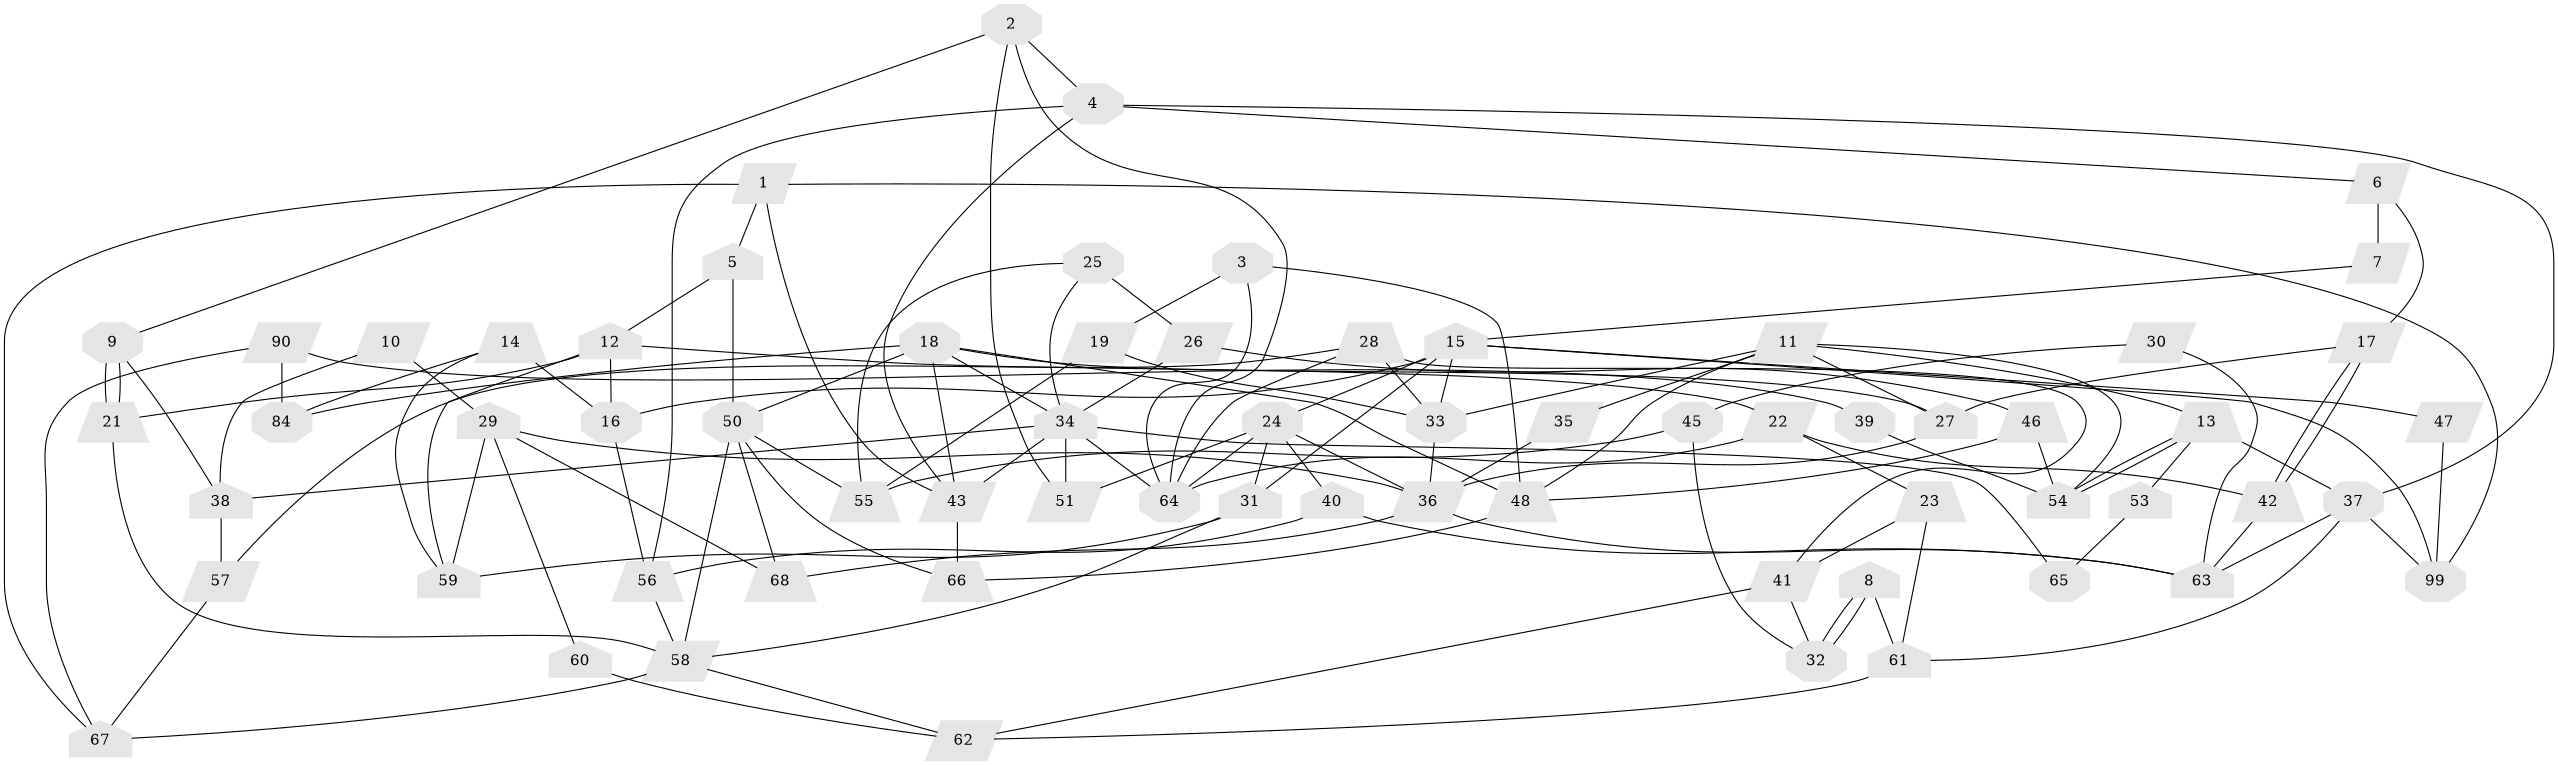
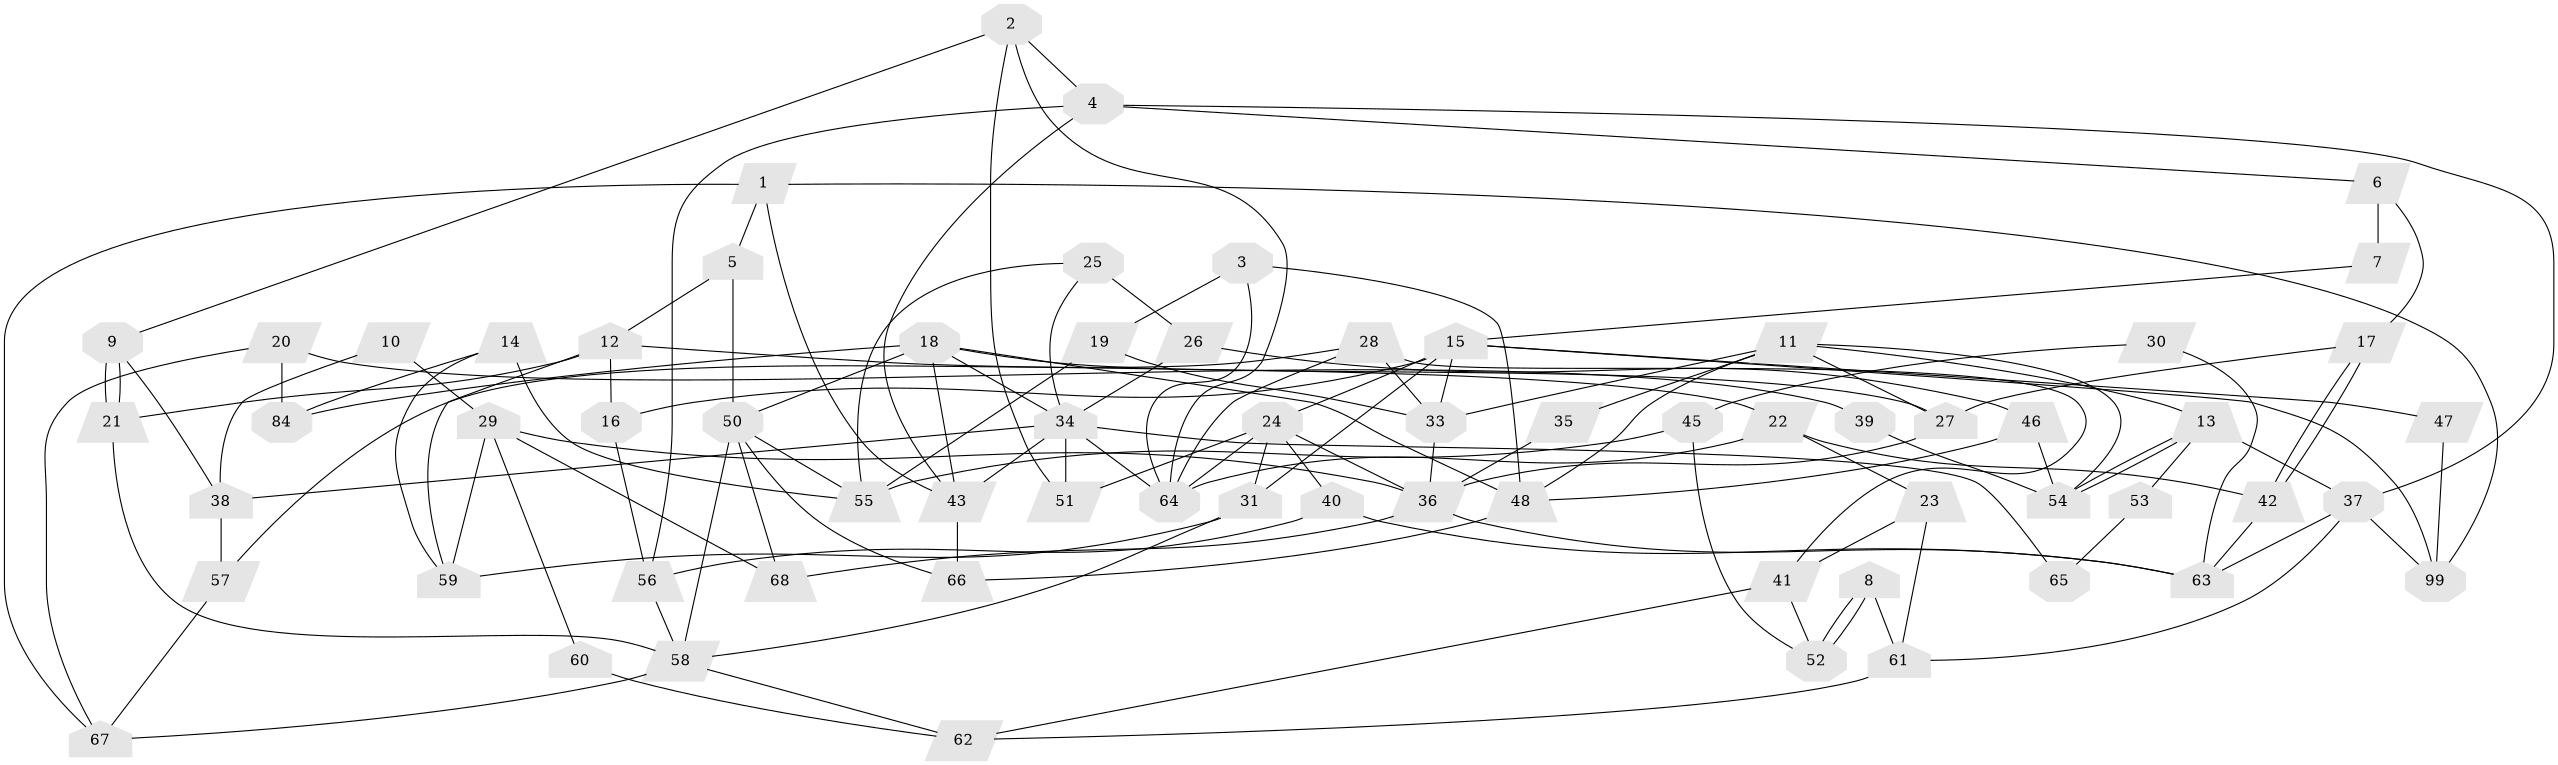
(282, 343) -> (282, 343)
(565, 386) -> (654, 470)
(1816, 661) -> (1816, 661)
